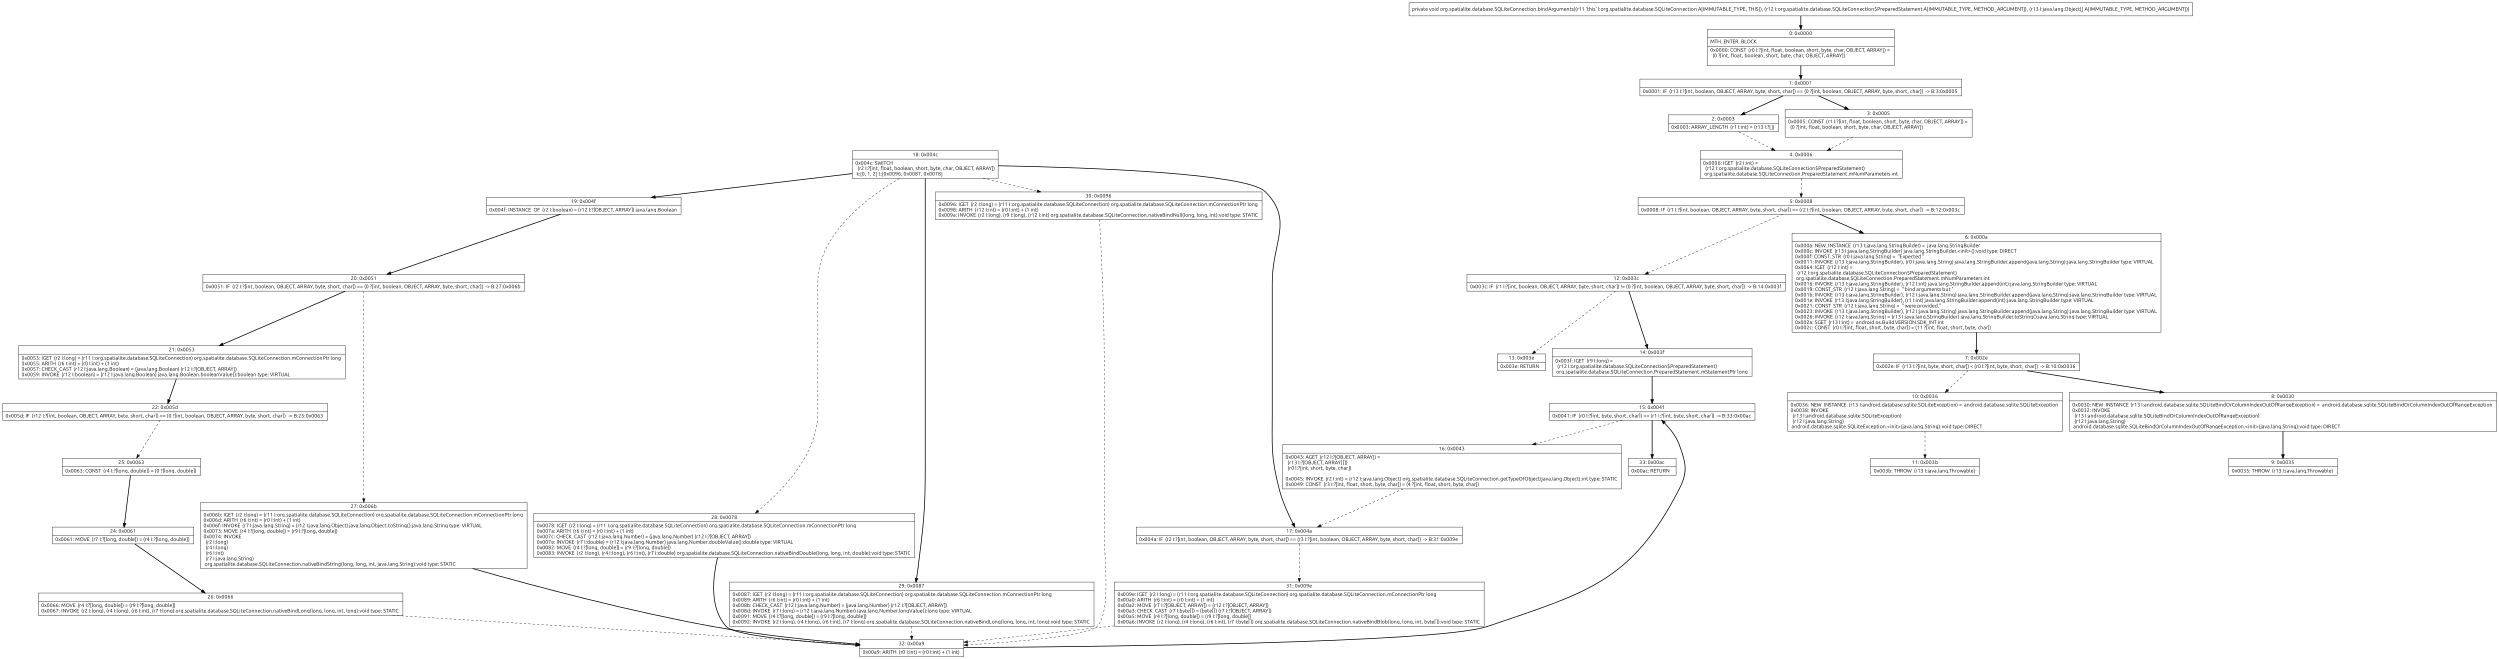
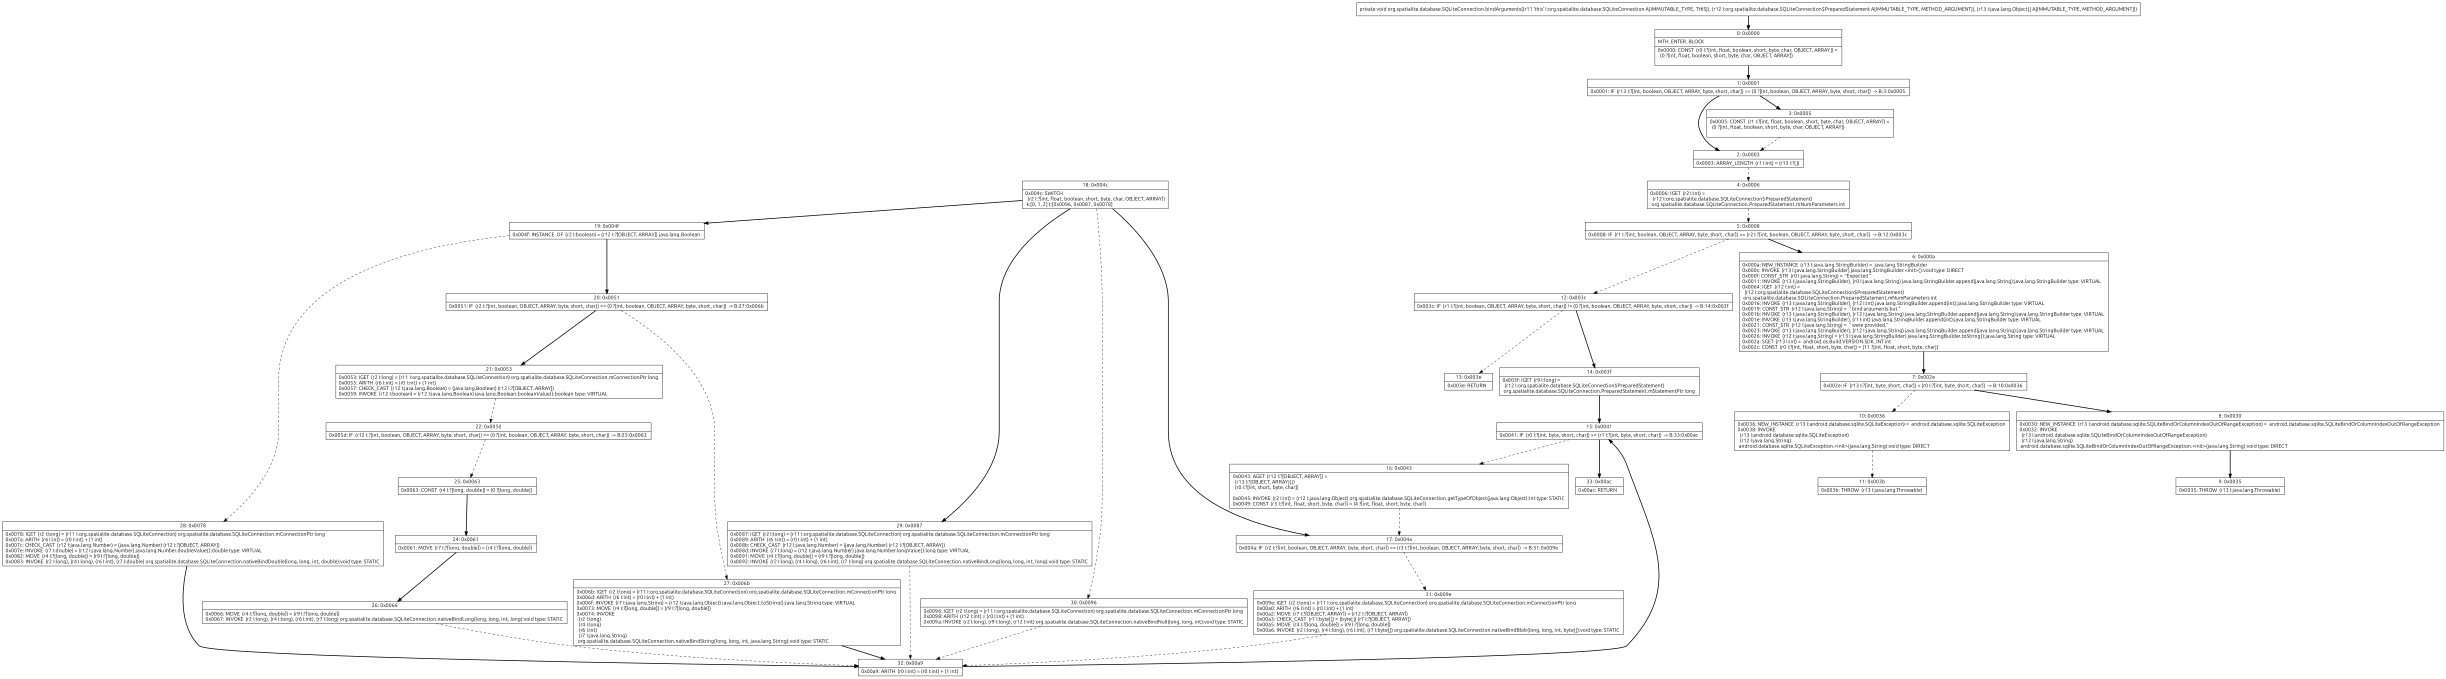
(1842, 143) -> (1772, 143)
(818, 338) -> (302, 315)
(173, 390) -> (493, 409)
